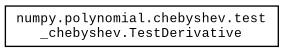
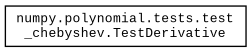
(142, 26) -> (126, 26)
